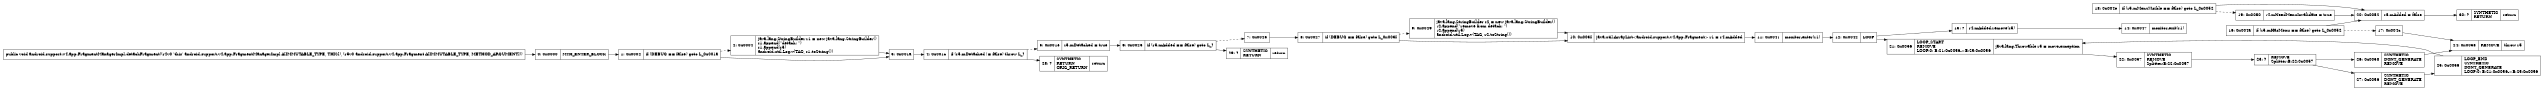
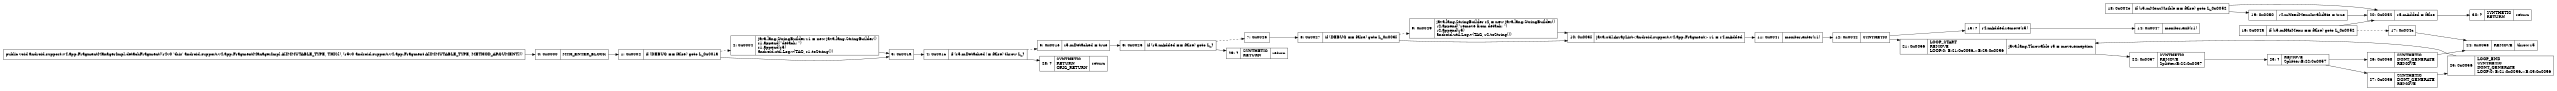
(2224, 12) -> (2237, 12)
(1869, 37) -> (1875, 37)
